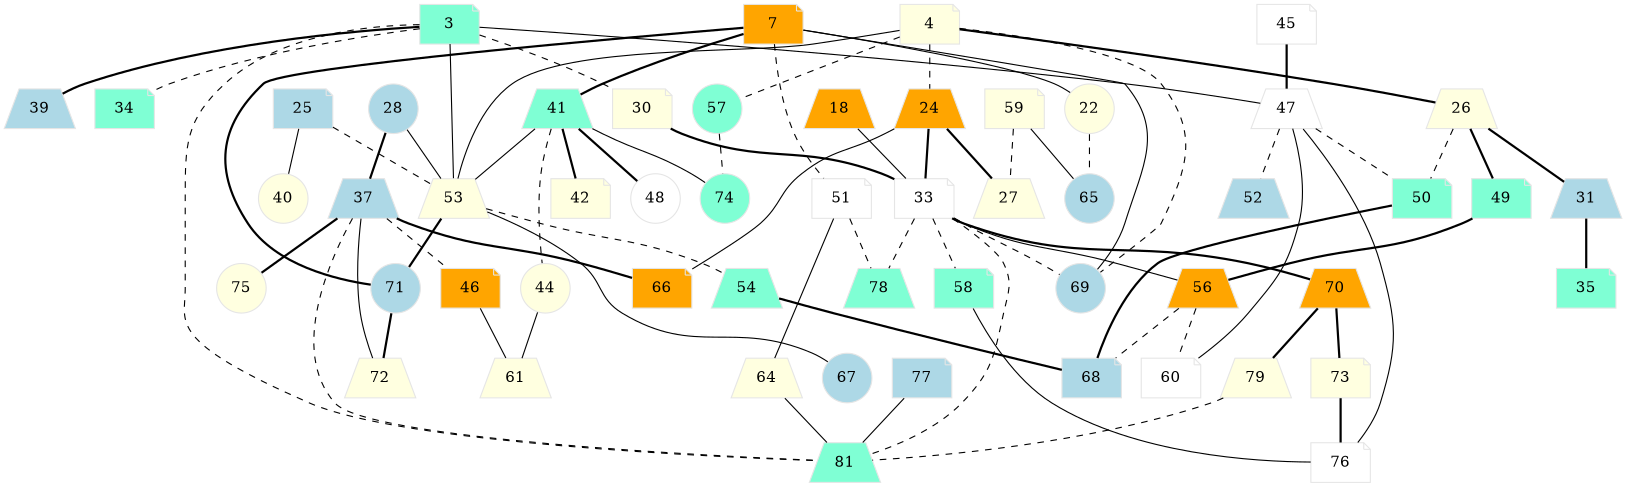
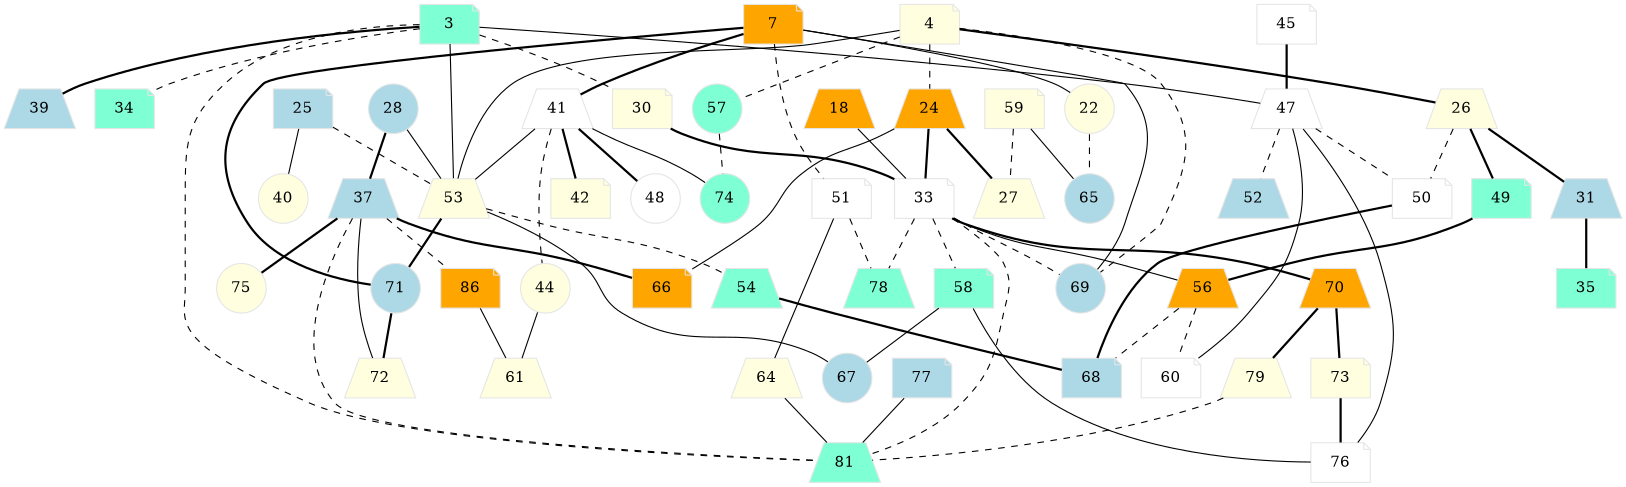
(557, 109) -> (557, 109)
(1422, 199) -> (1422, 199)
(470, 288) -> (470, 288)
none -> (899, 338)
